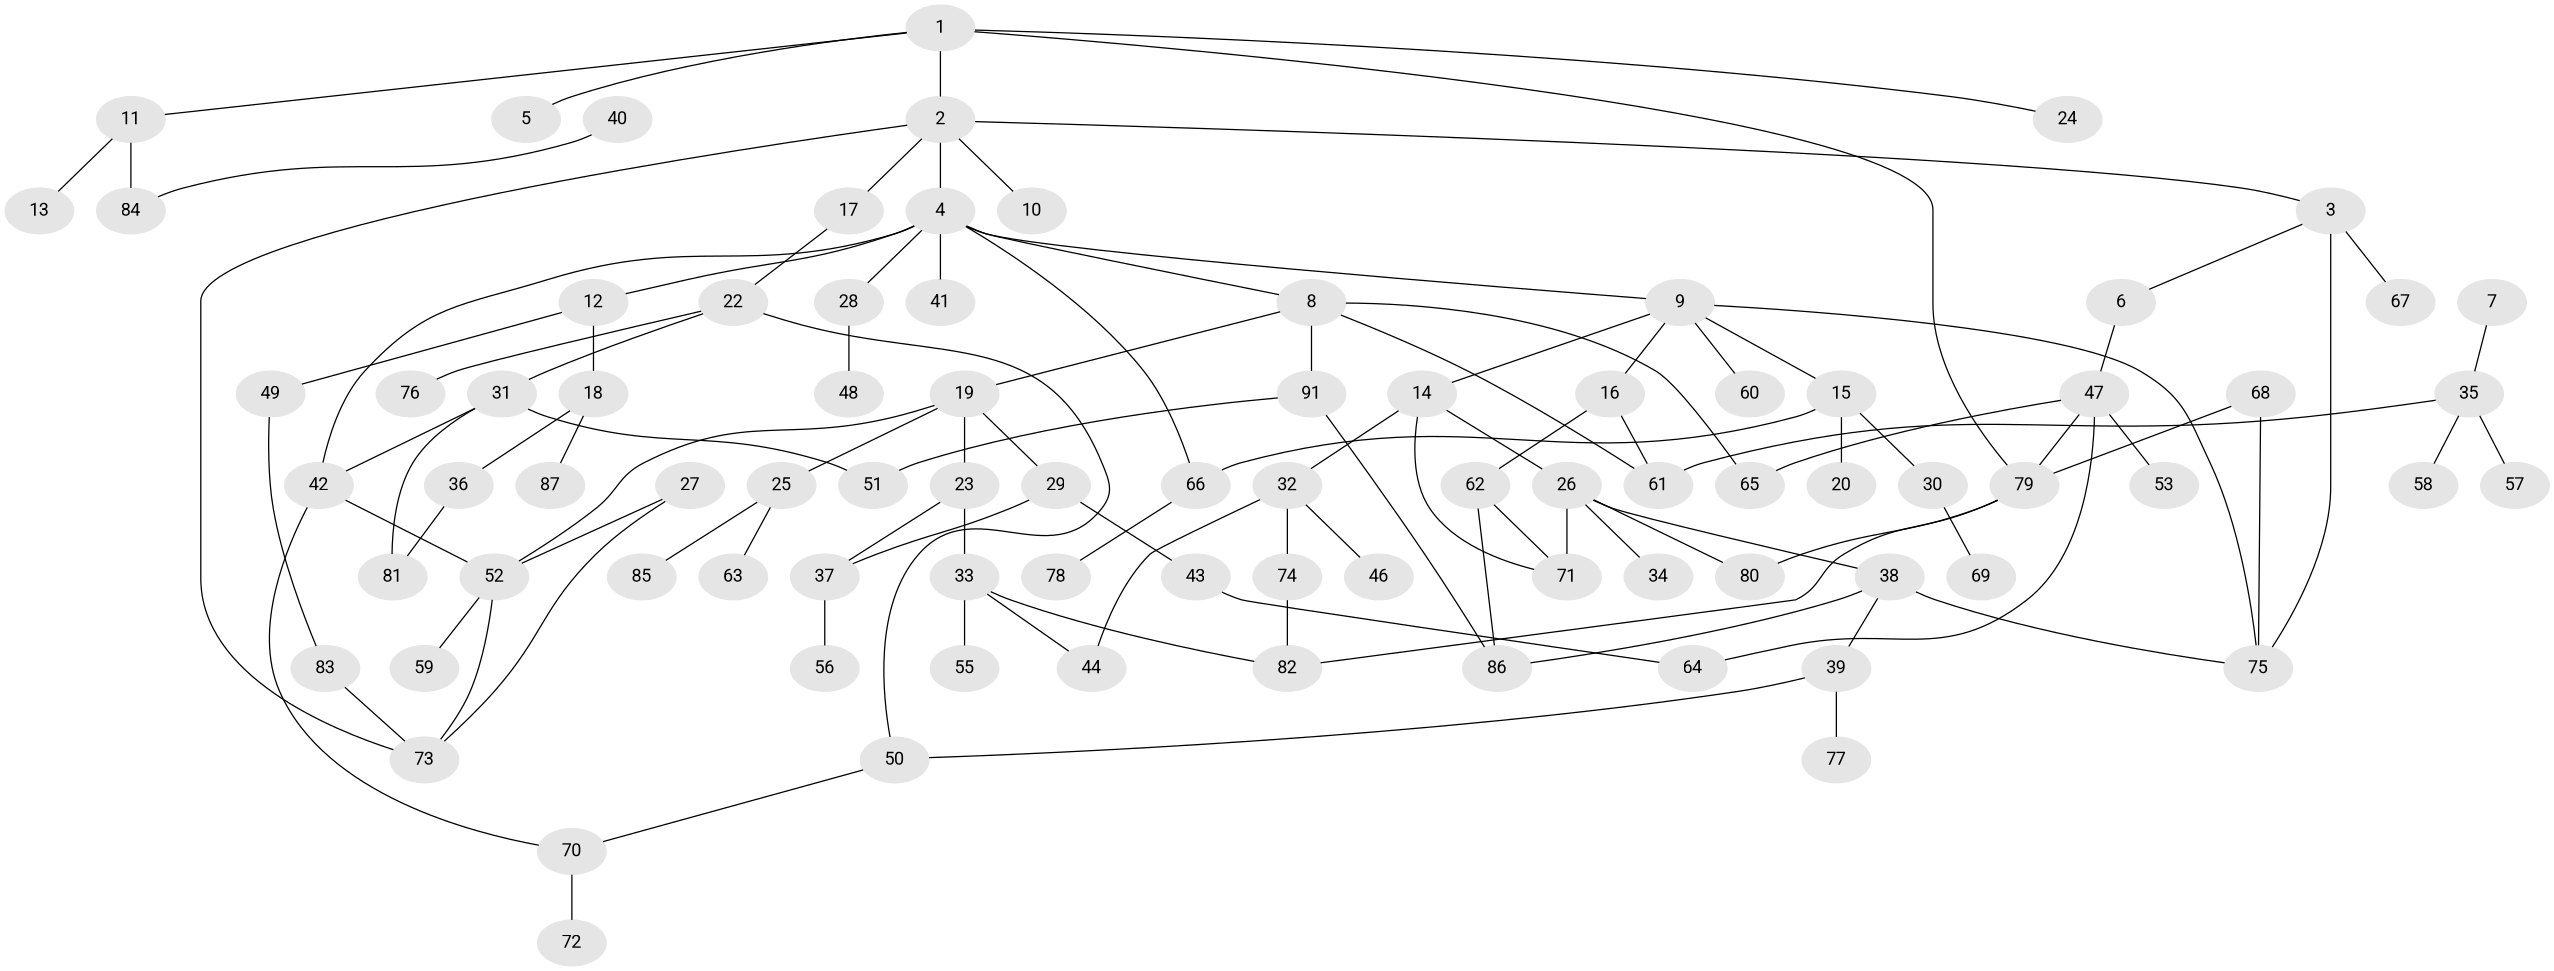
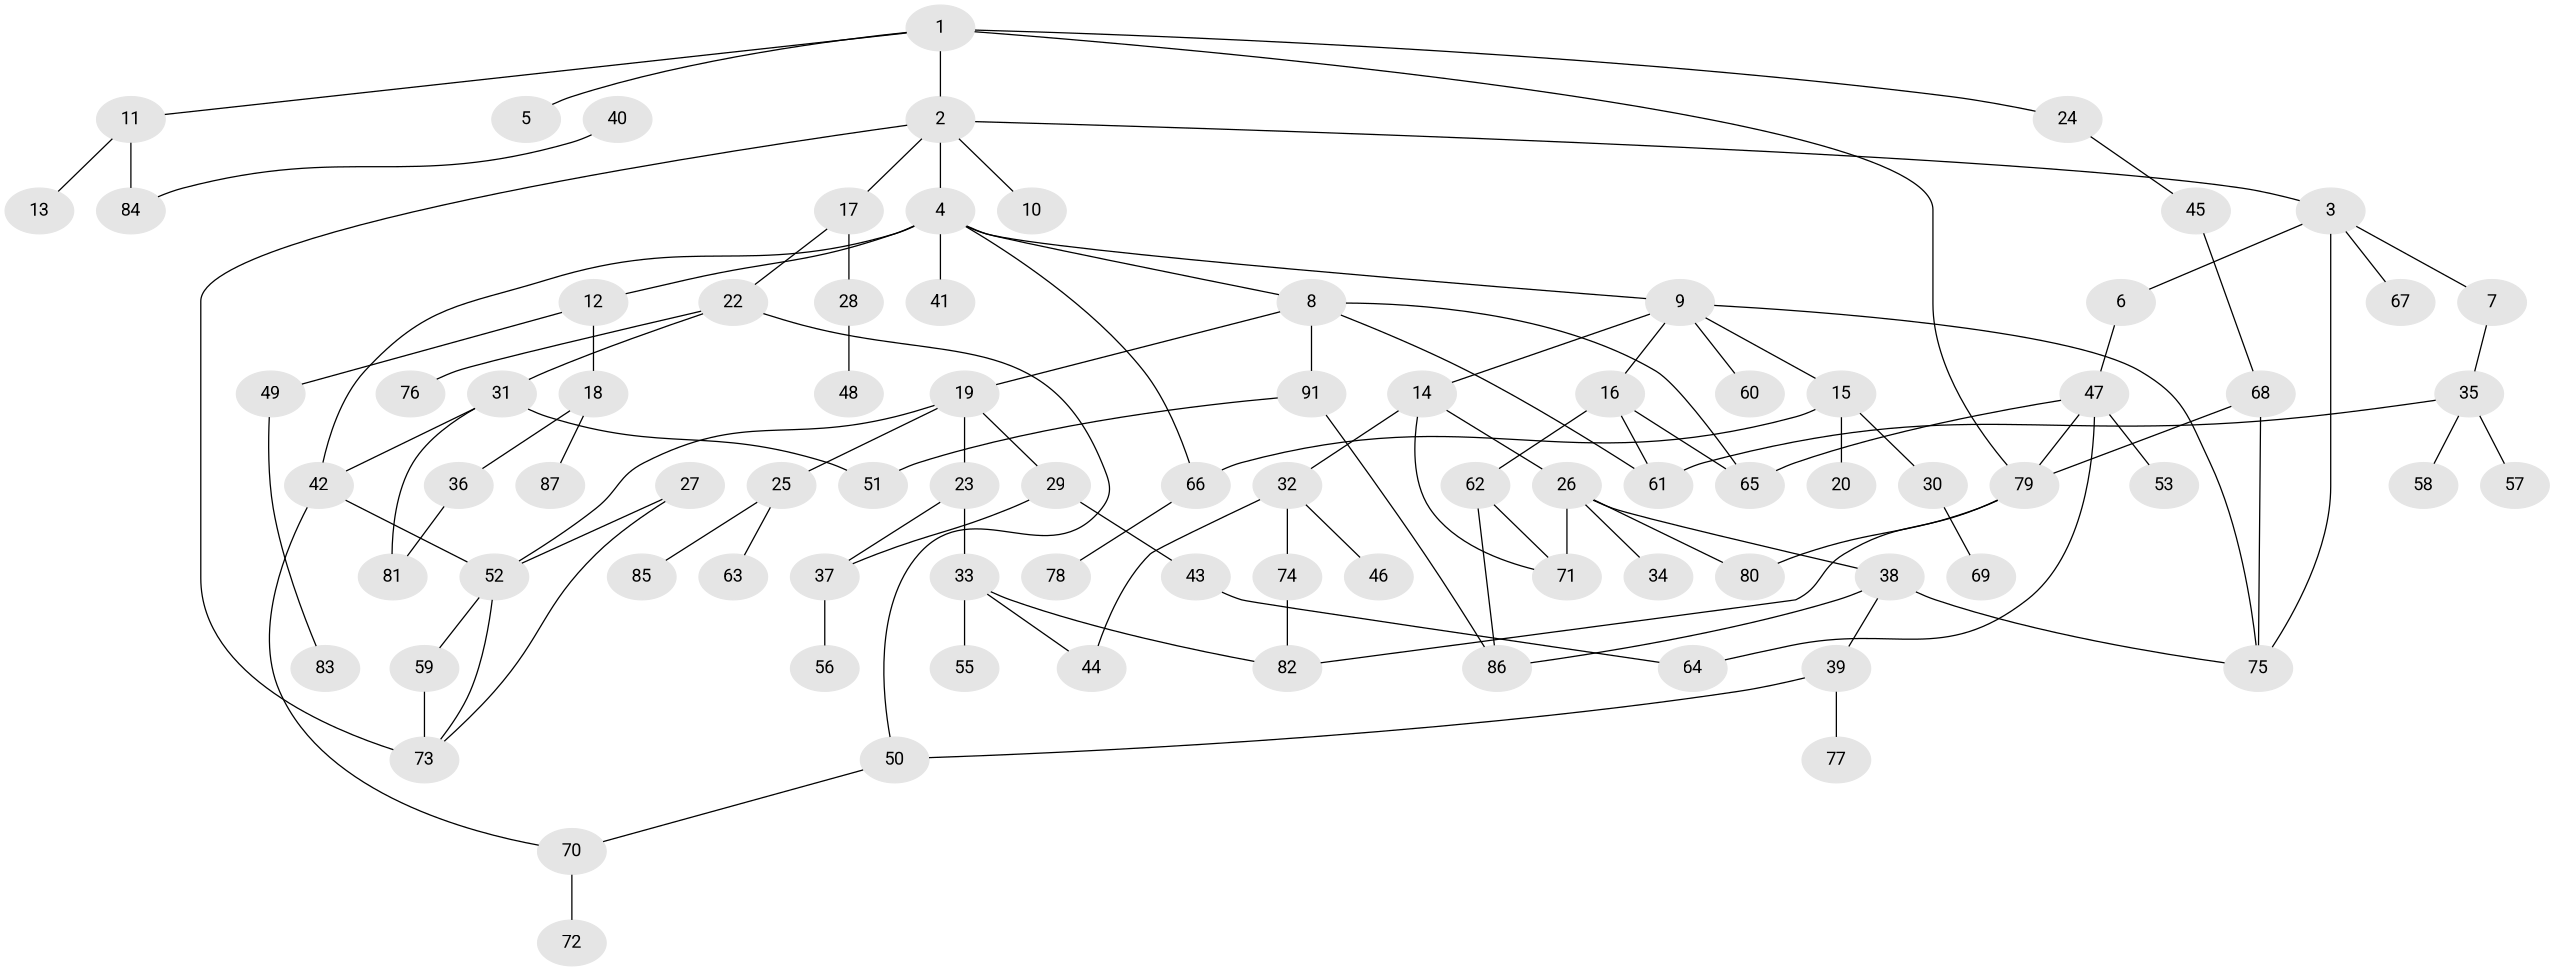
none -> (2196, 211)
(895, 257) -> (849, 257)
none -> (2411, 257)
none -> (1689, 446)
(375, 714) -> (424, 714)
